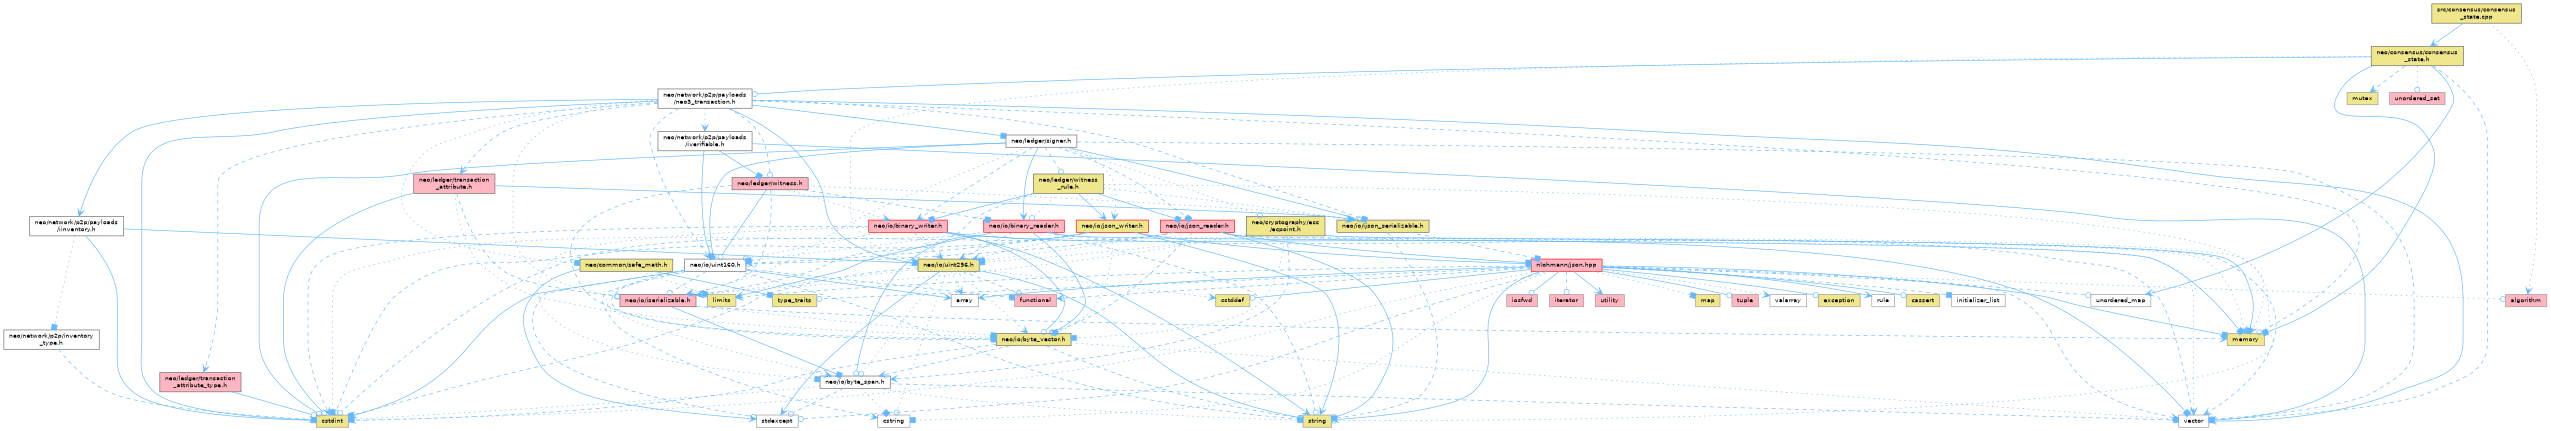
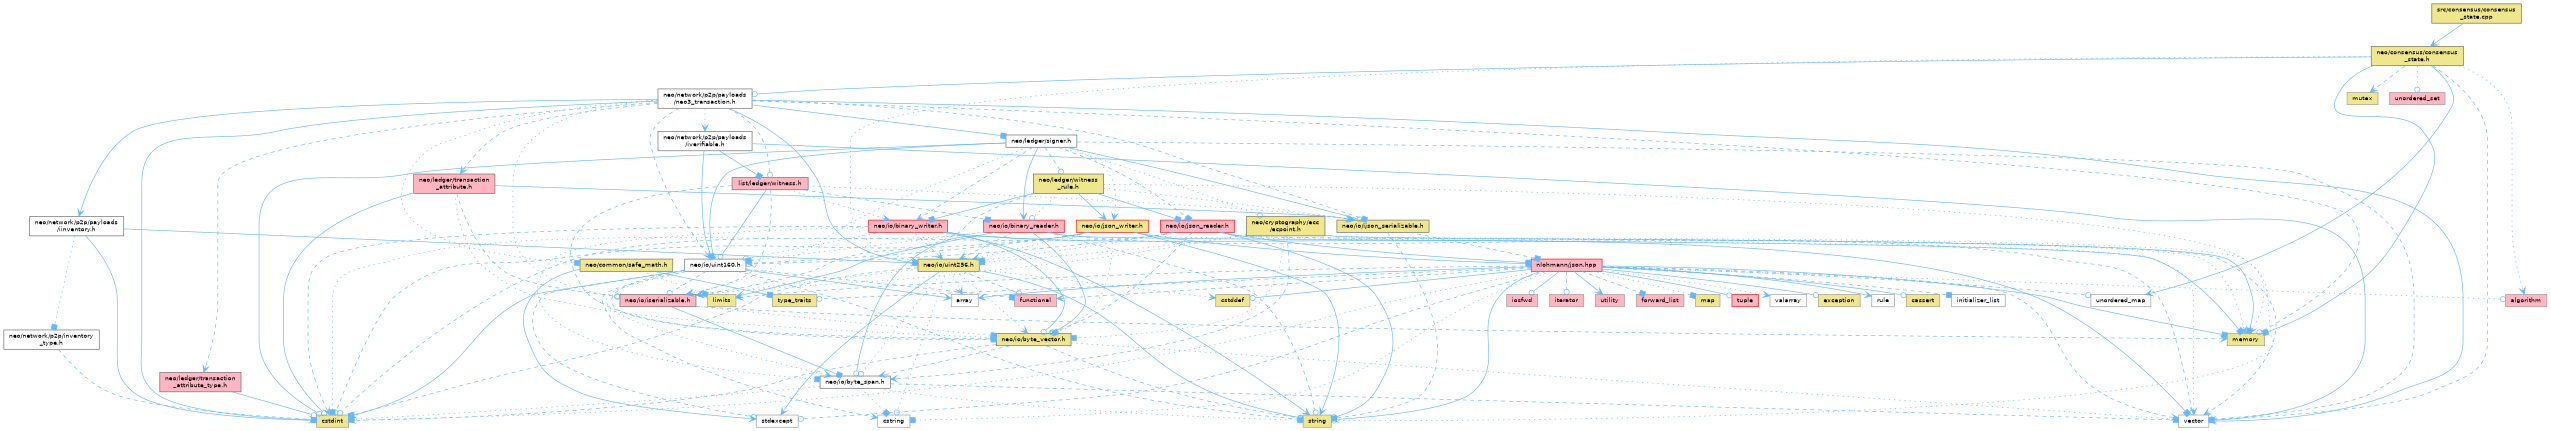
(2537, 148) -> (2512, 165)
(770, 184) -> (770, 184)
none -> (1660, 301)
(1745, 301) -> (1745, 301)
(806, 407) -> none
